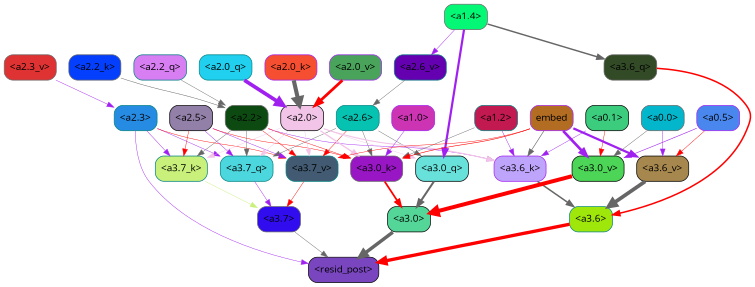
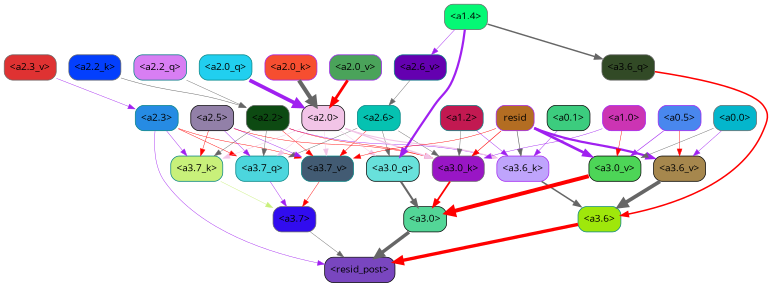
(552, 118) -> (515, 118)
(604, 137) -> (620, 140)
(191, 143) -> (209, 143)
